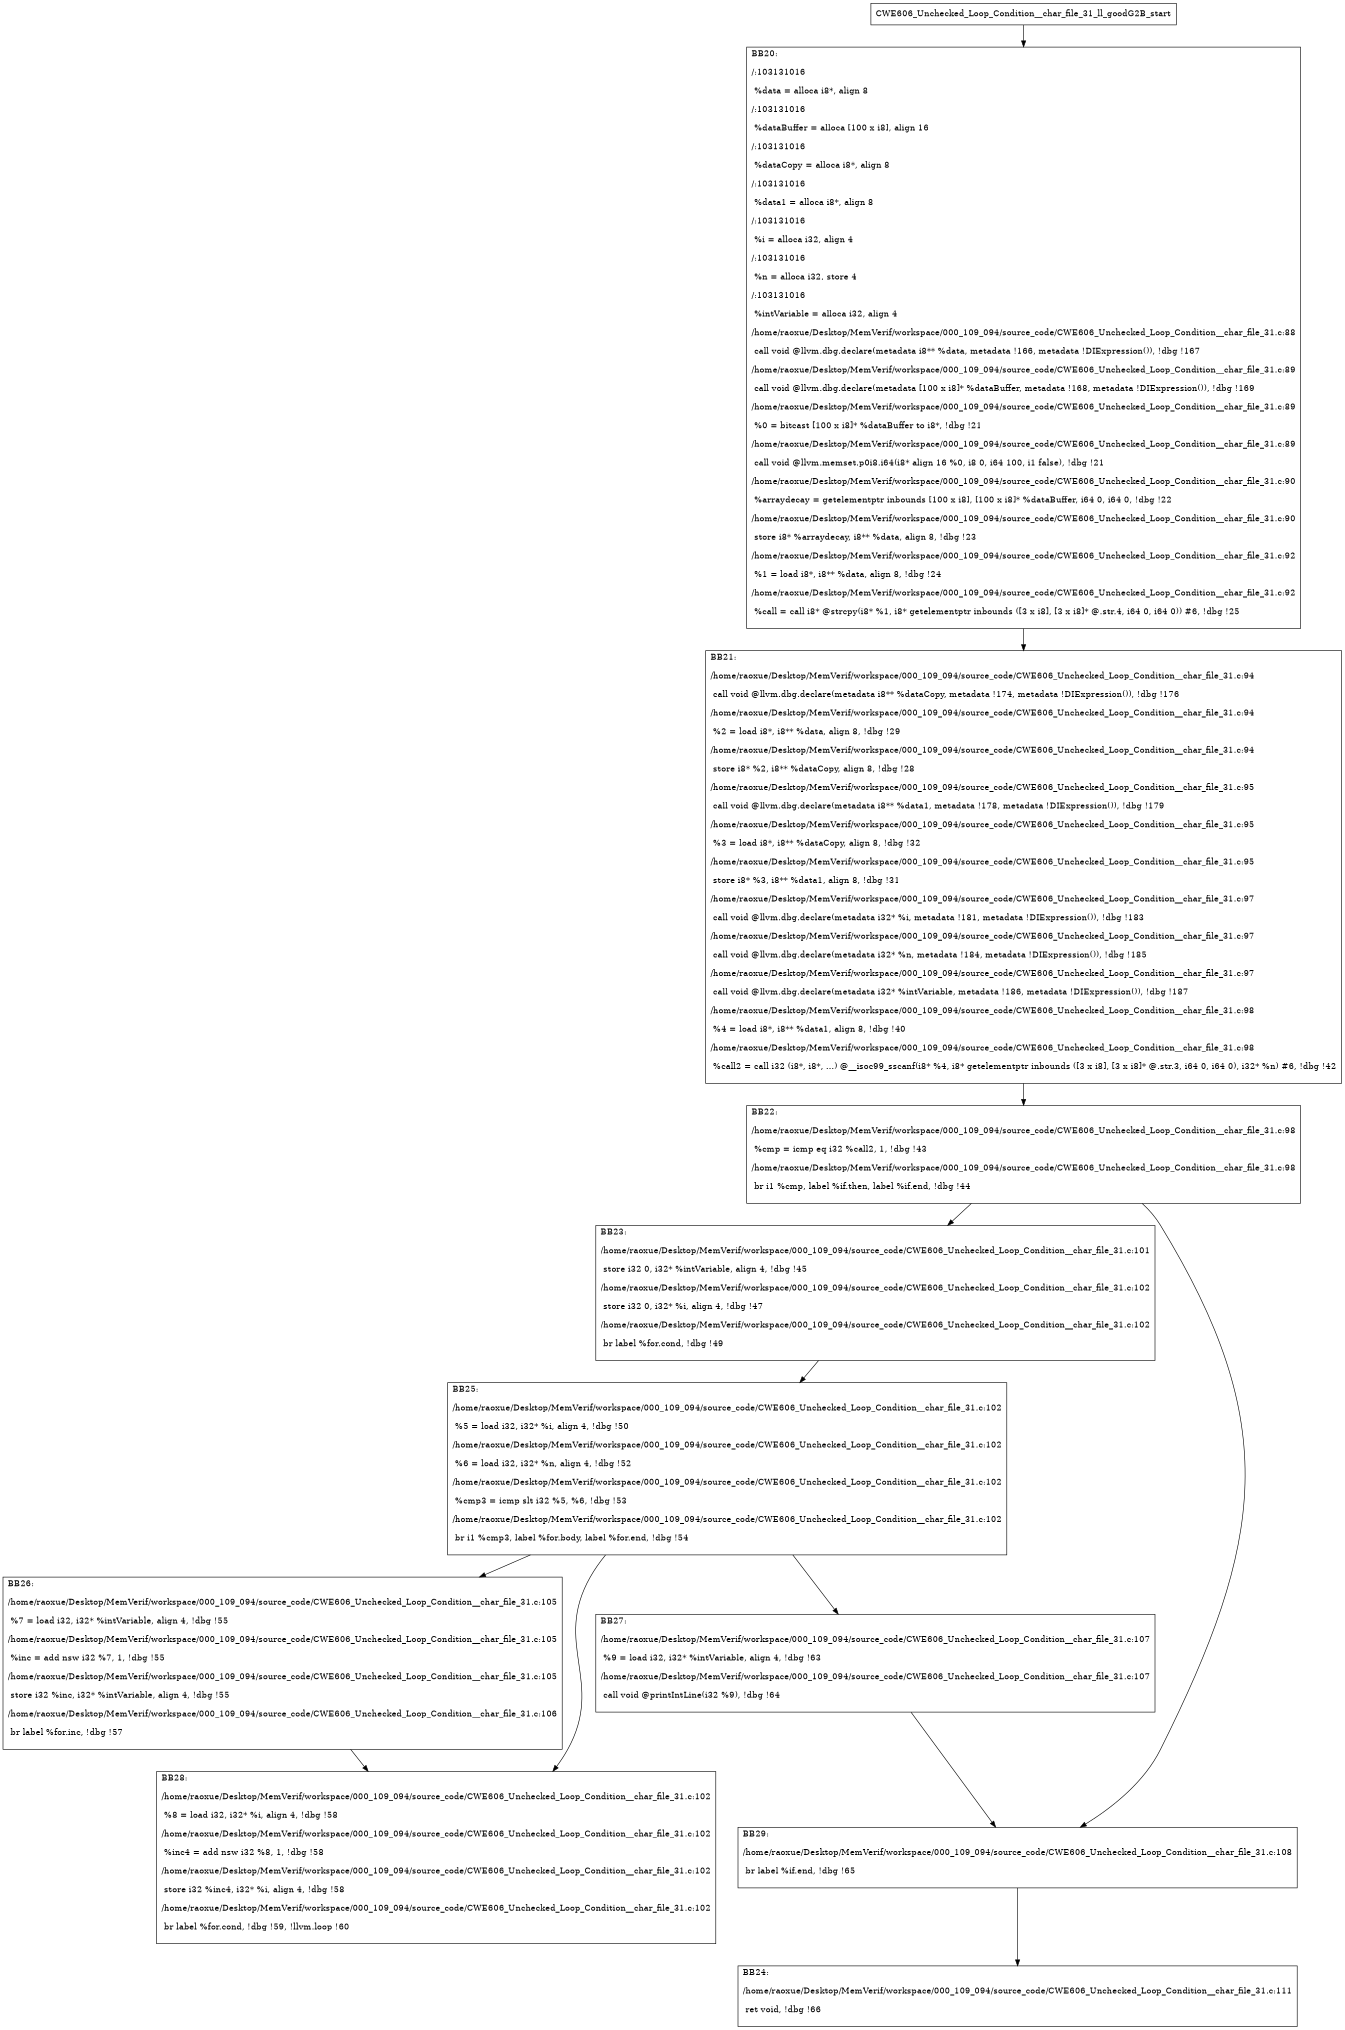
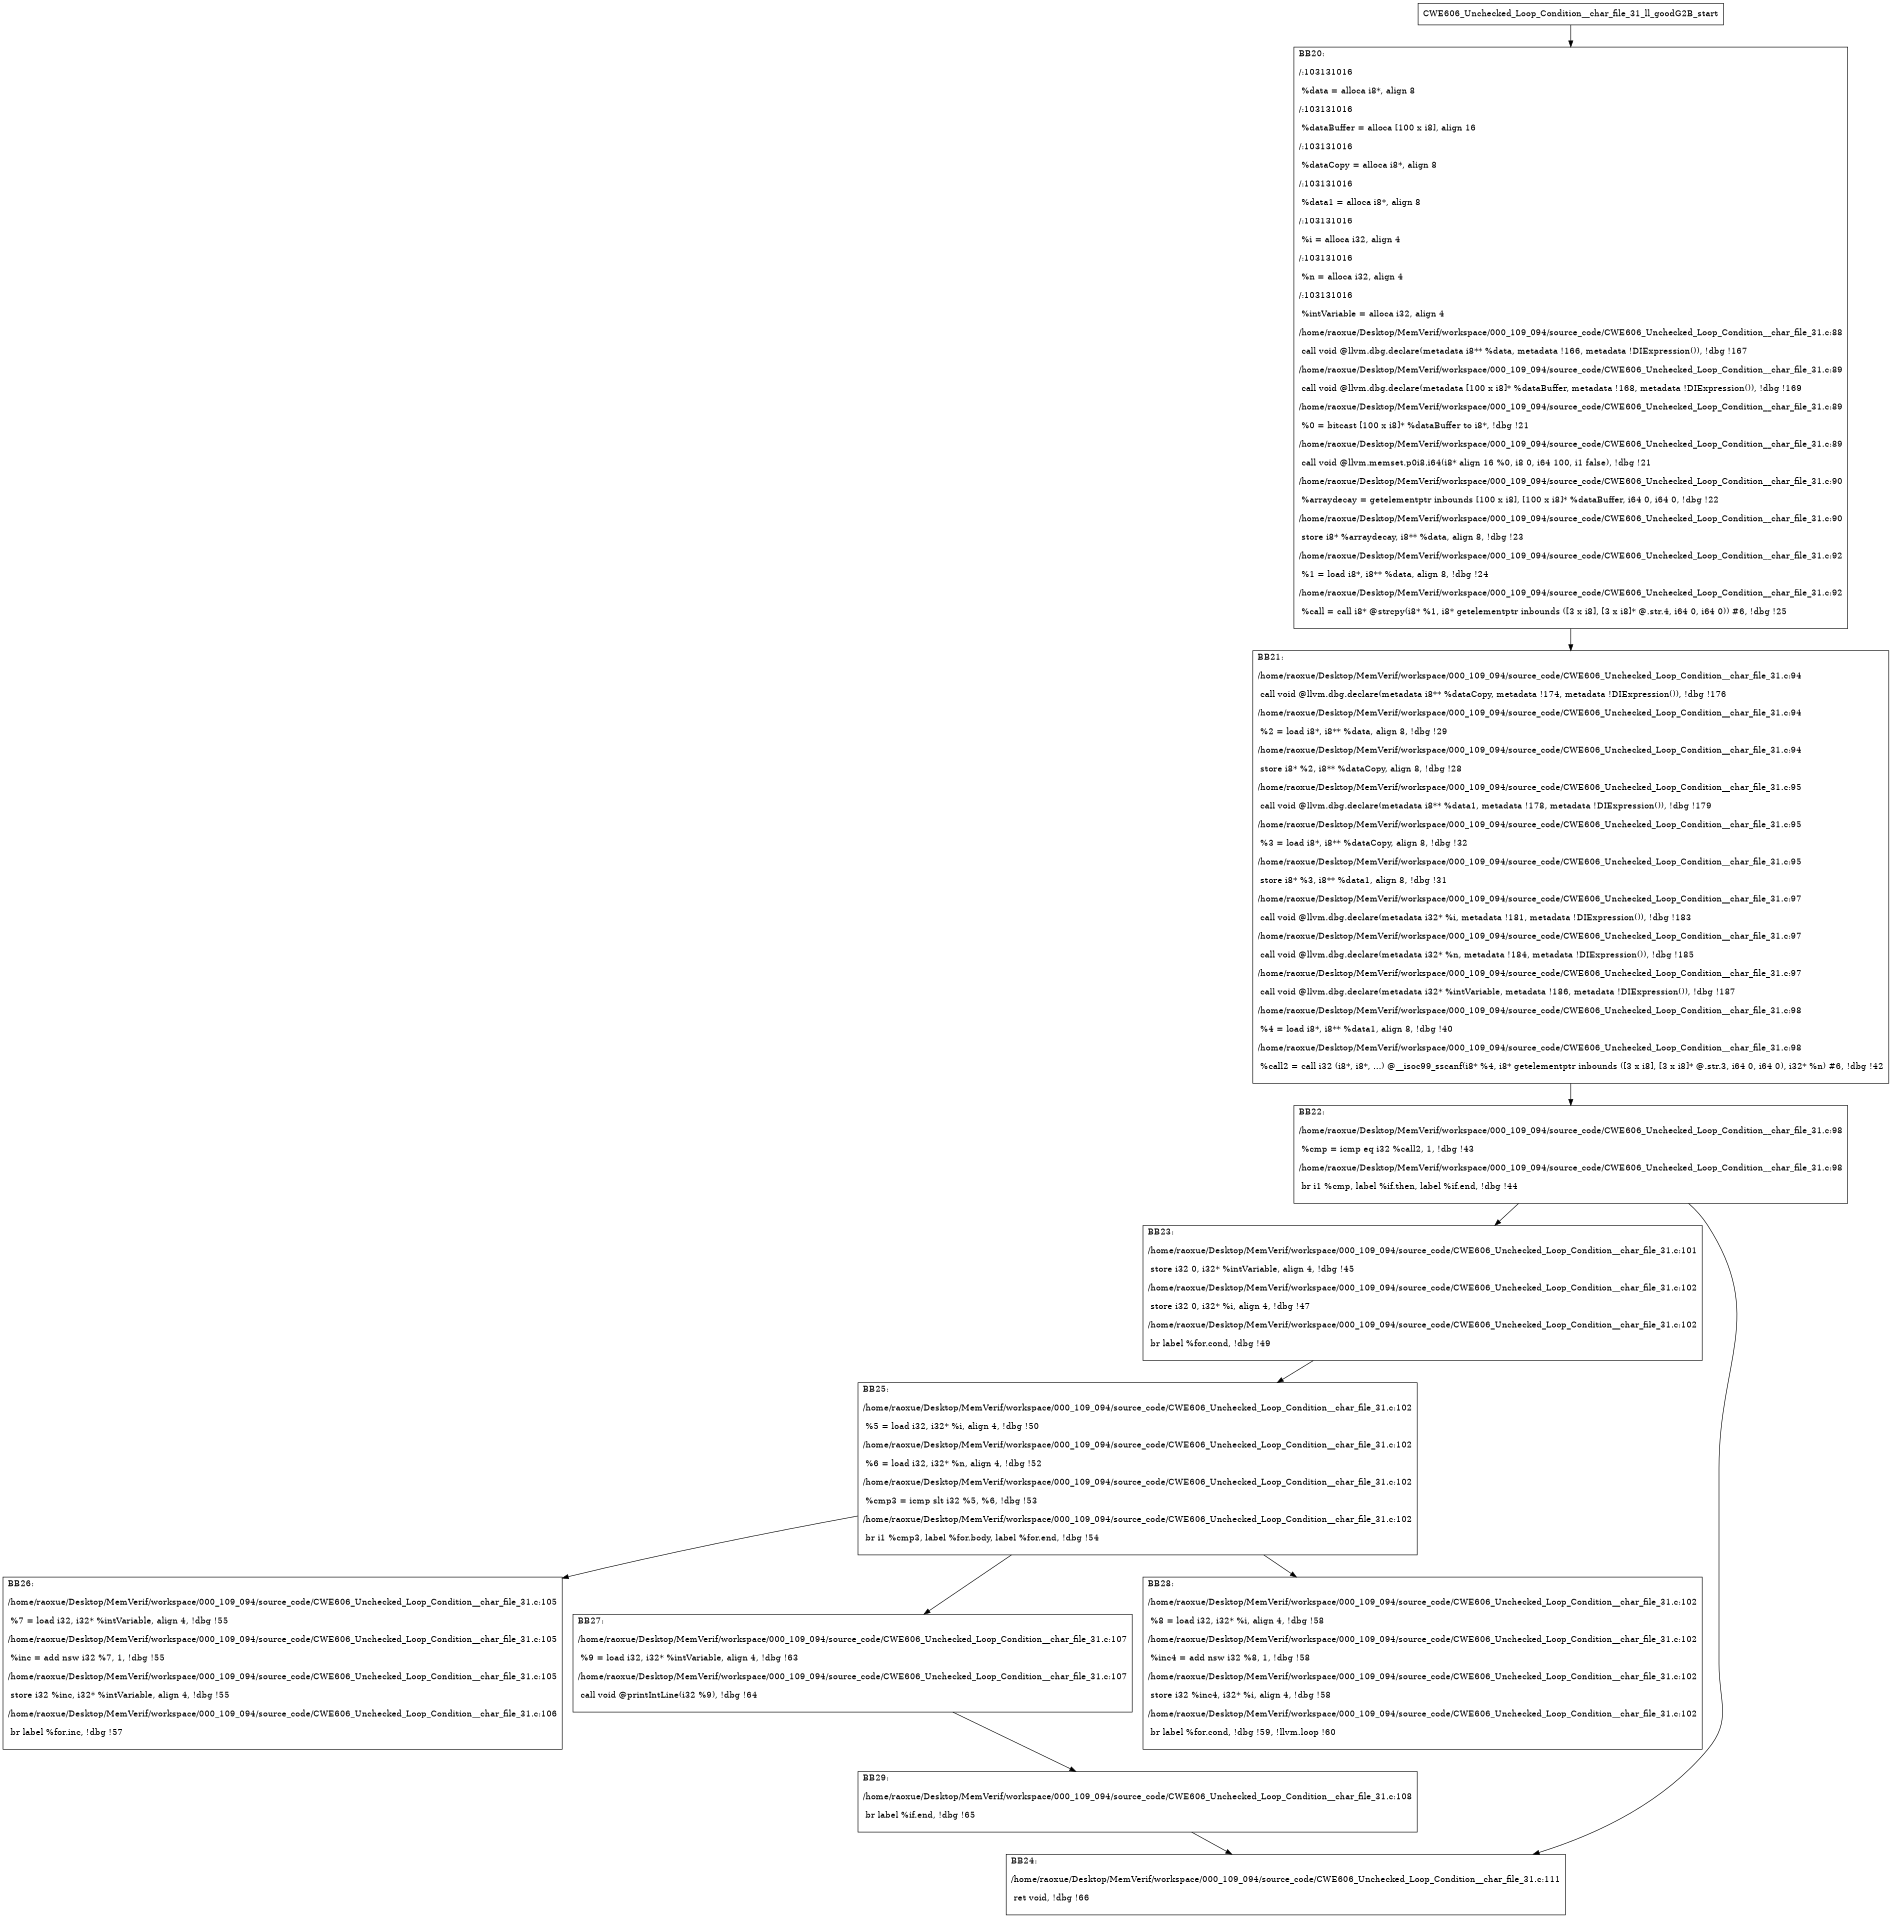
(804, 277) -> (1351, 277)
(1240, 1525) -> (1719, 1571)
(357, 1758) -> none
